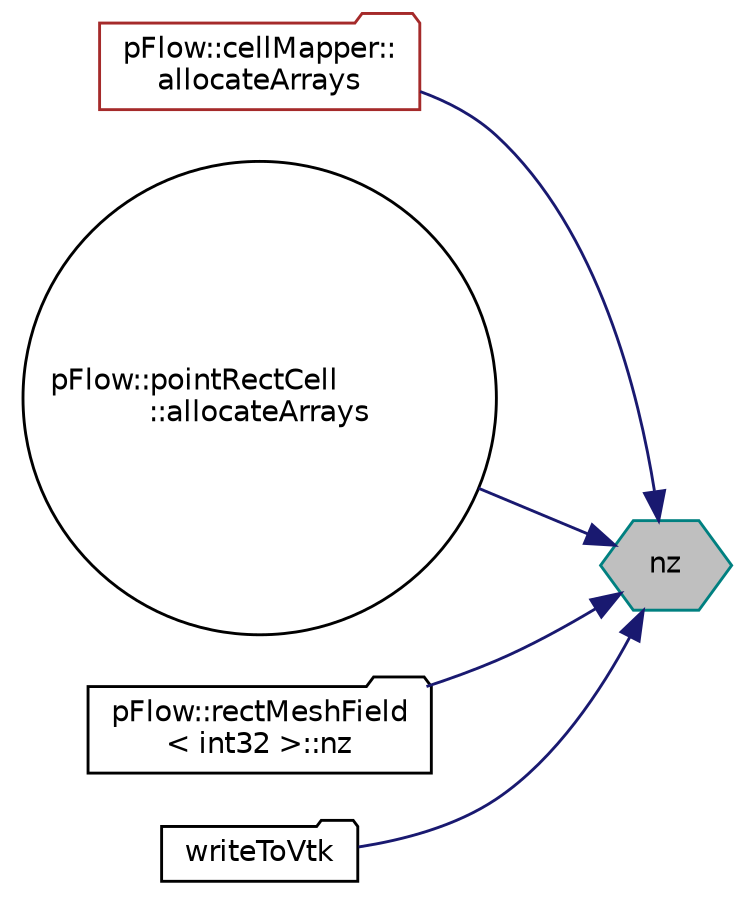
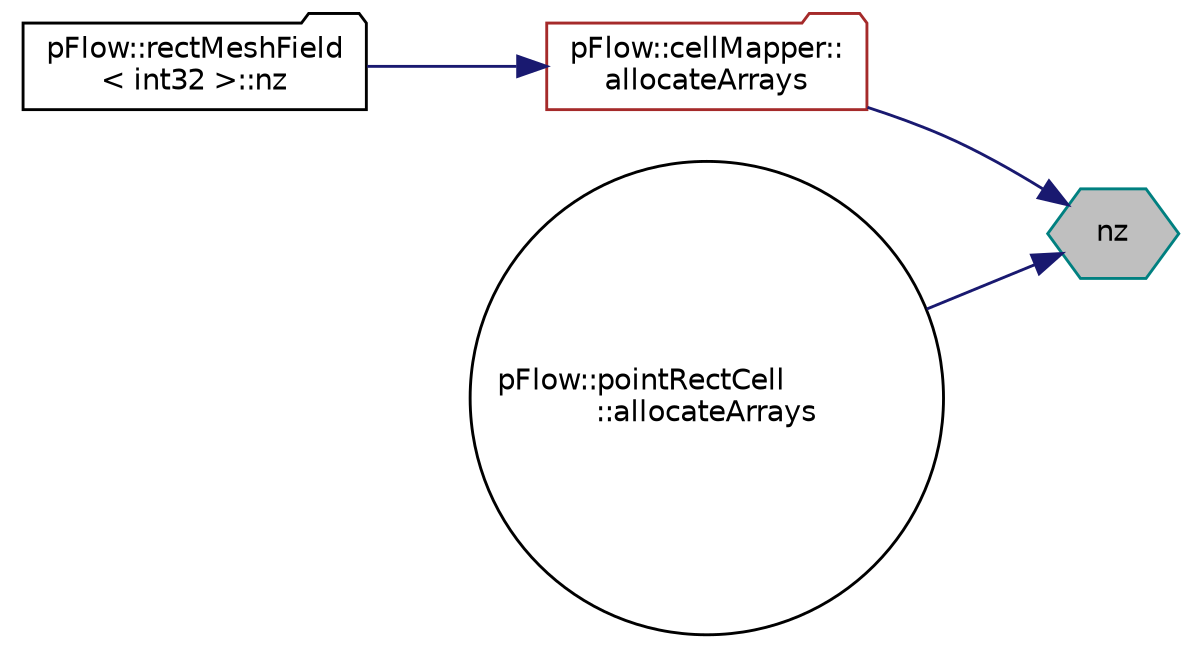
(513, 653) -> (442, 66)
(260, 854) -> none
